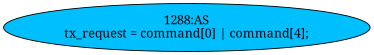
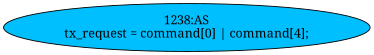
(187, 28) -> (187, 28)
